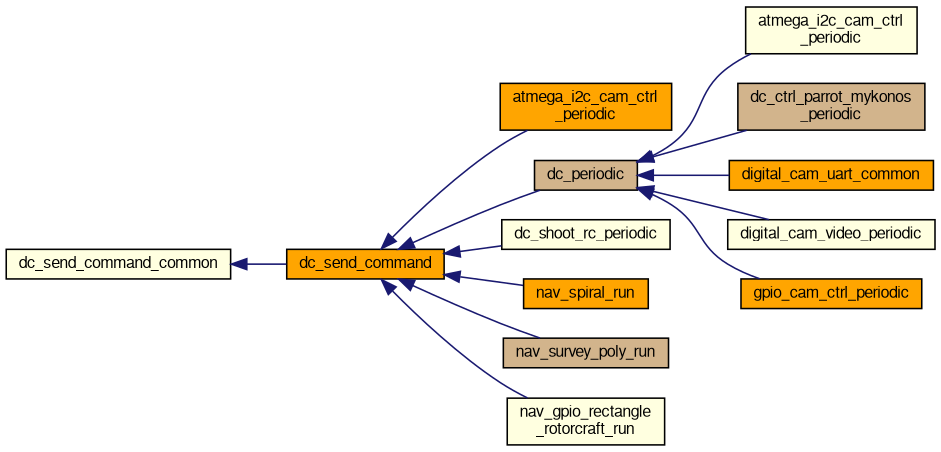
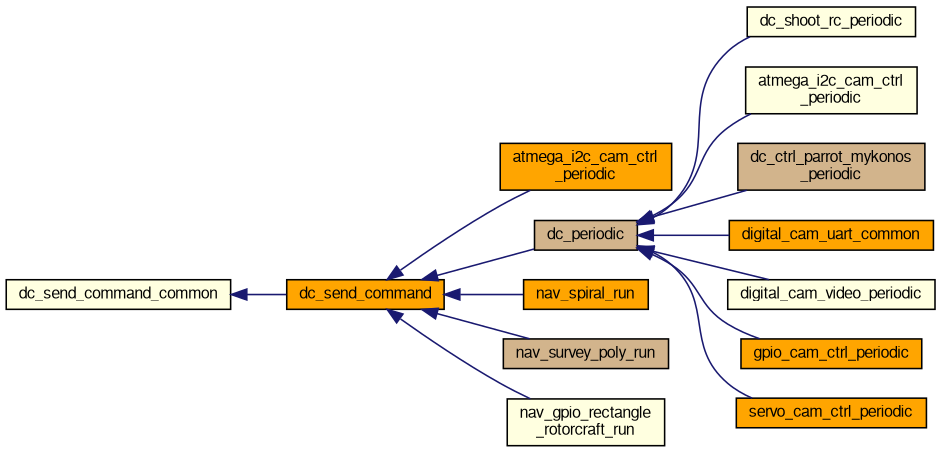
(481, 249) -> (699, 126)
none -> (831, 413)
